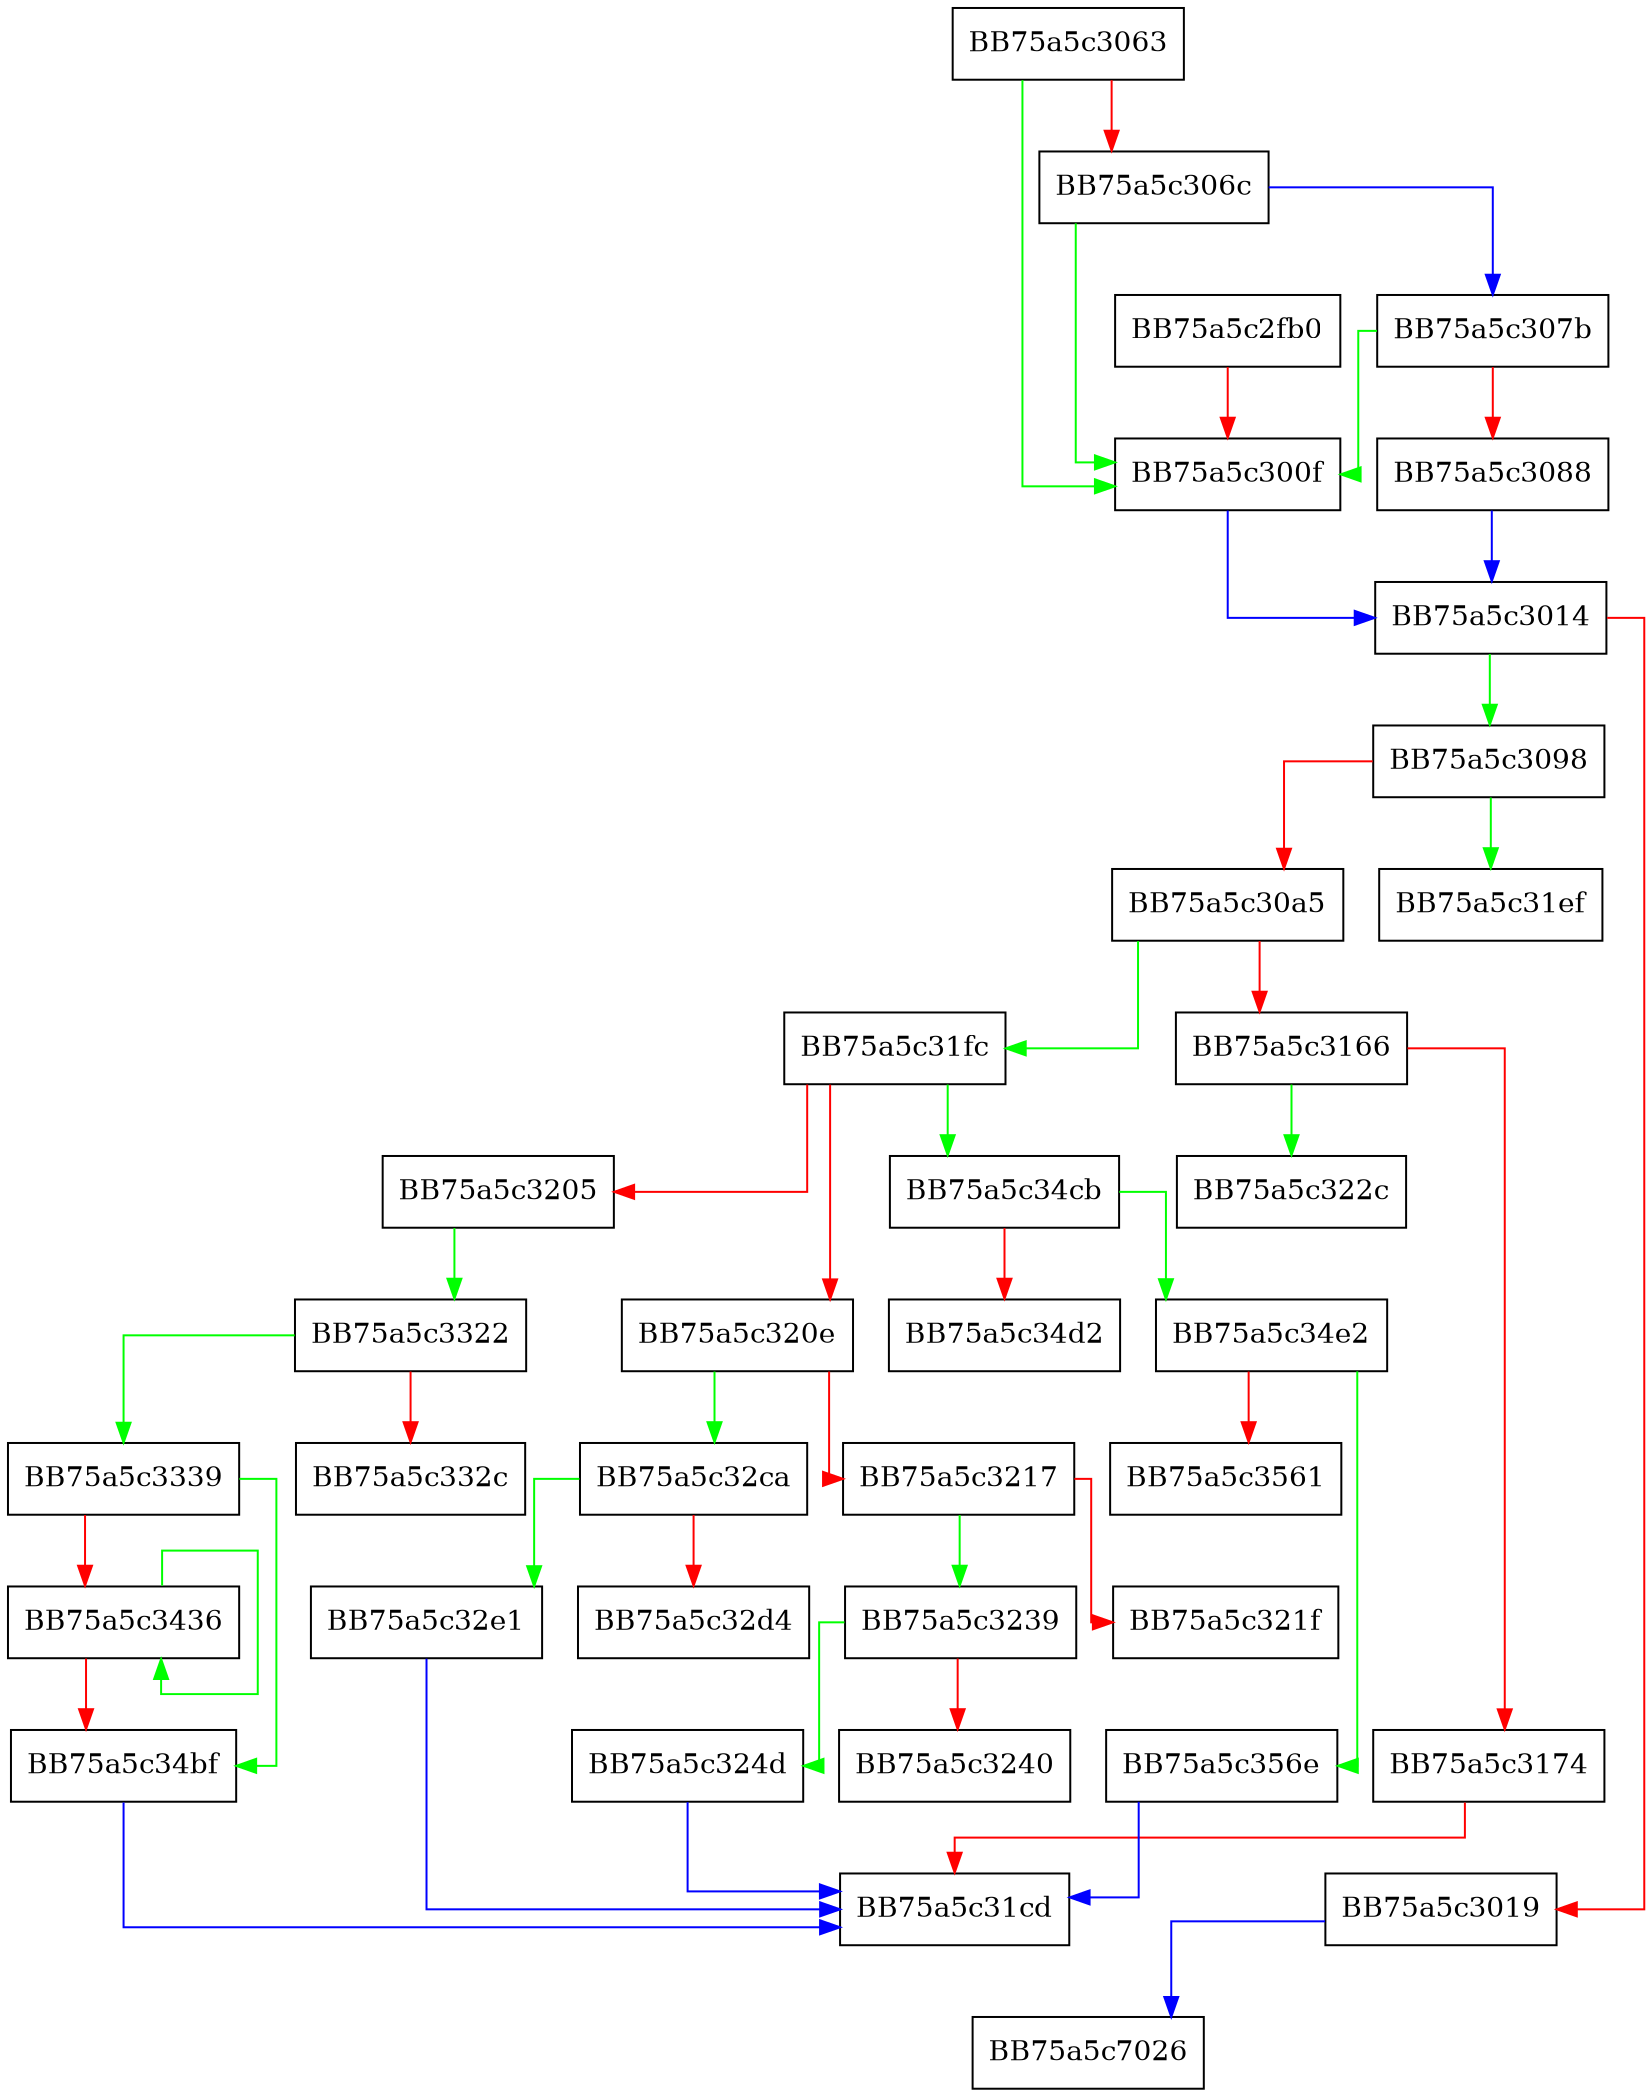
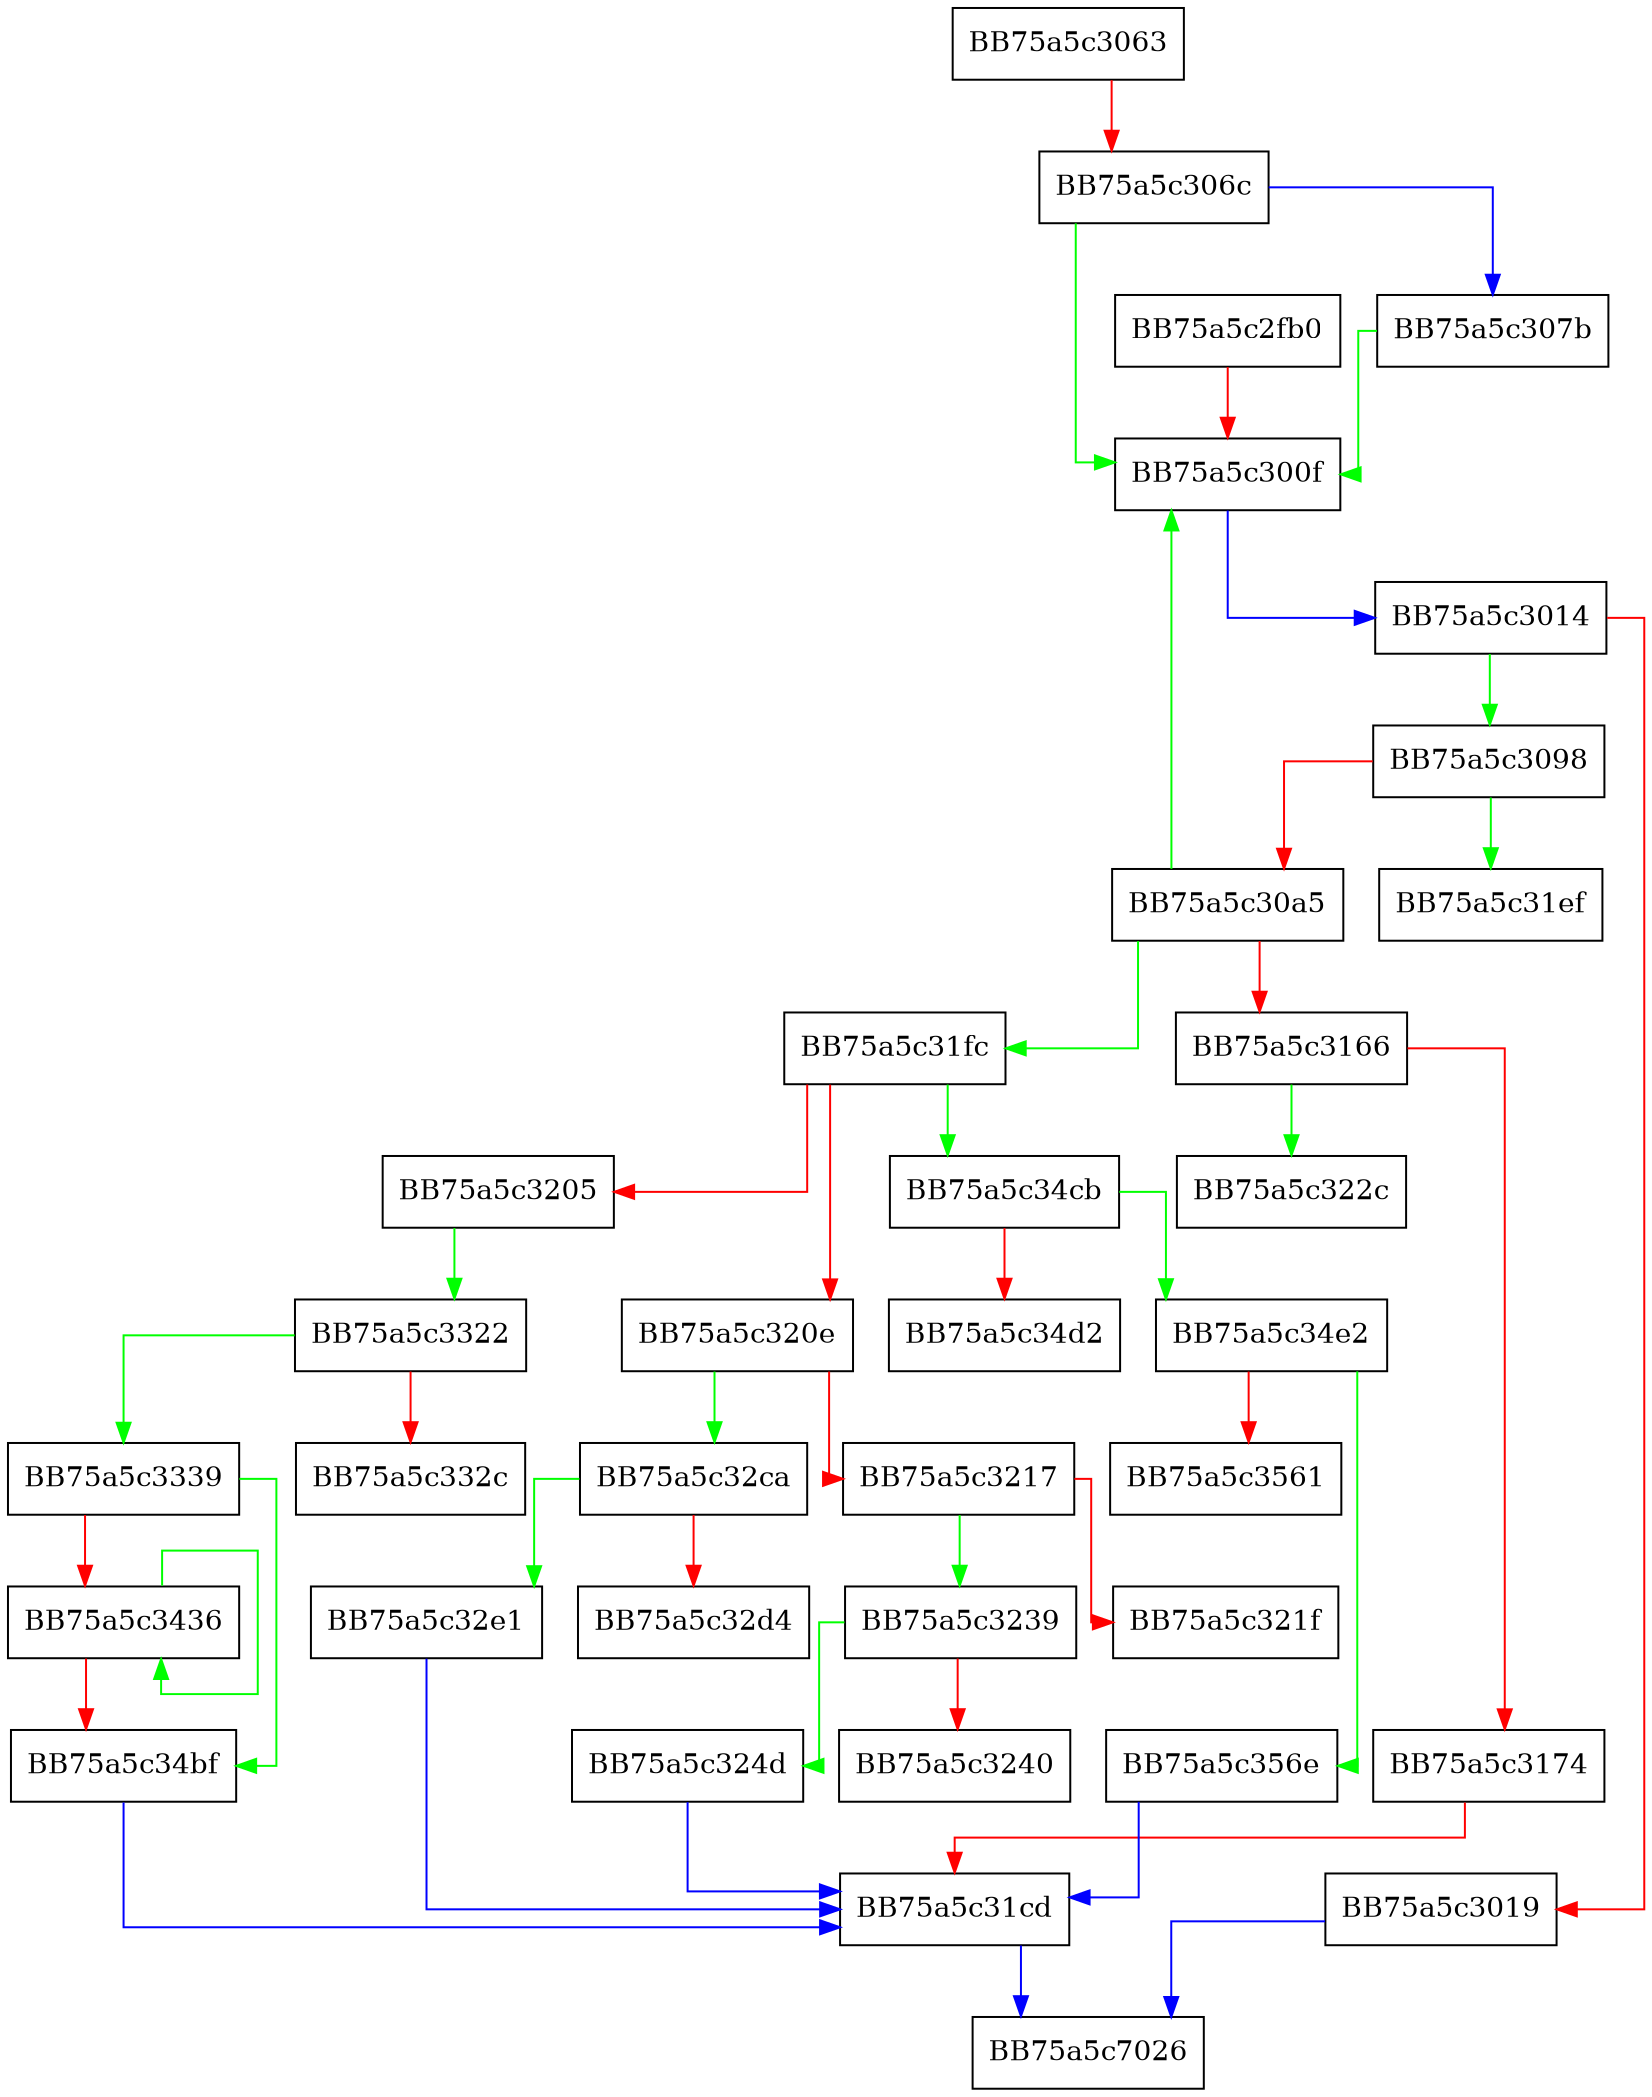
(1022, 319) -> (1171, 700)
(1493, 474) -> none
none -> (1021, 1971)
